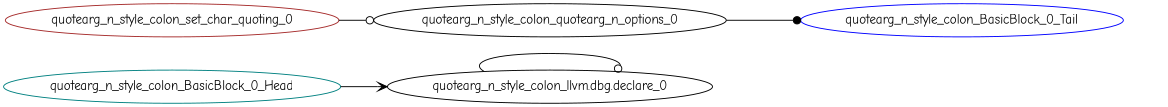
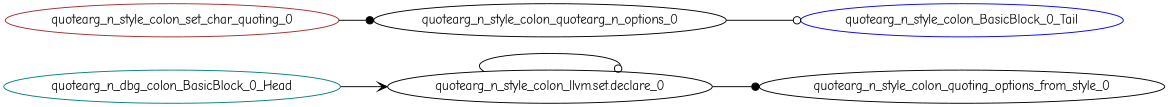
(352, 20) -> (352, 20)
(760, 20) -> (760, 20)
(172, 87) -> (172, 87)
(550, 87) -> (550, 87)
none -> (962, 87)
